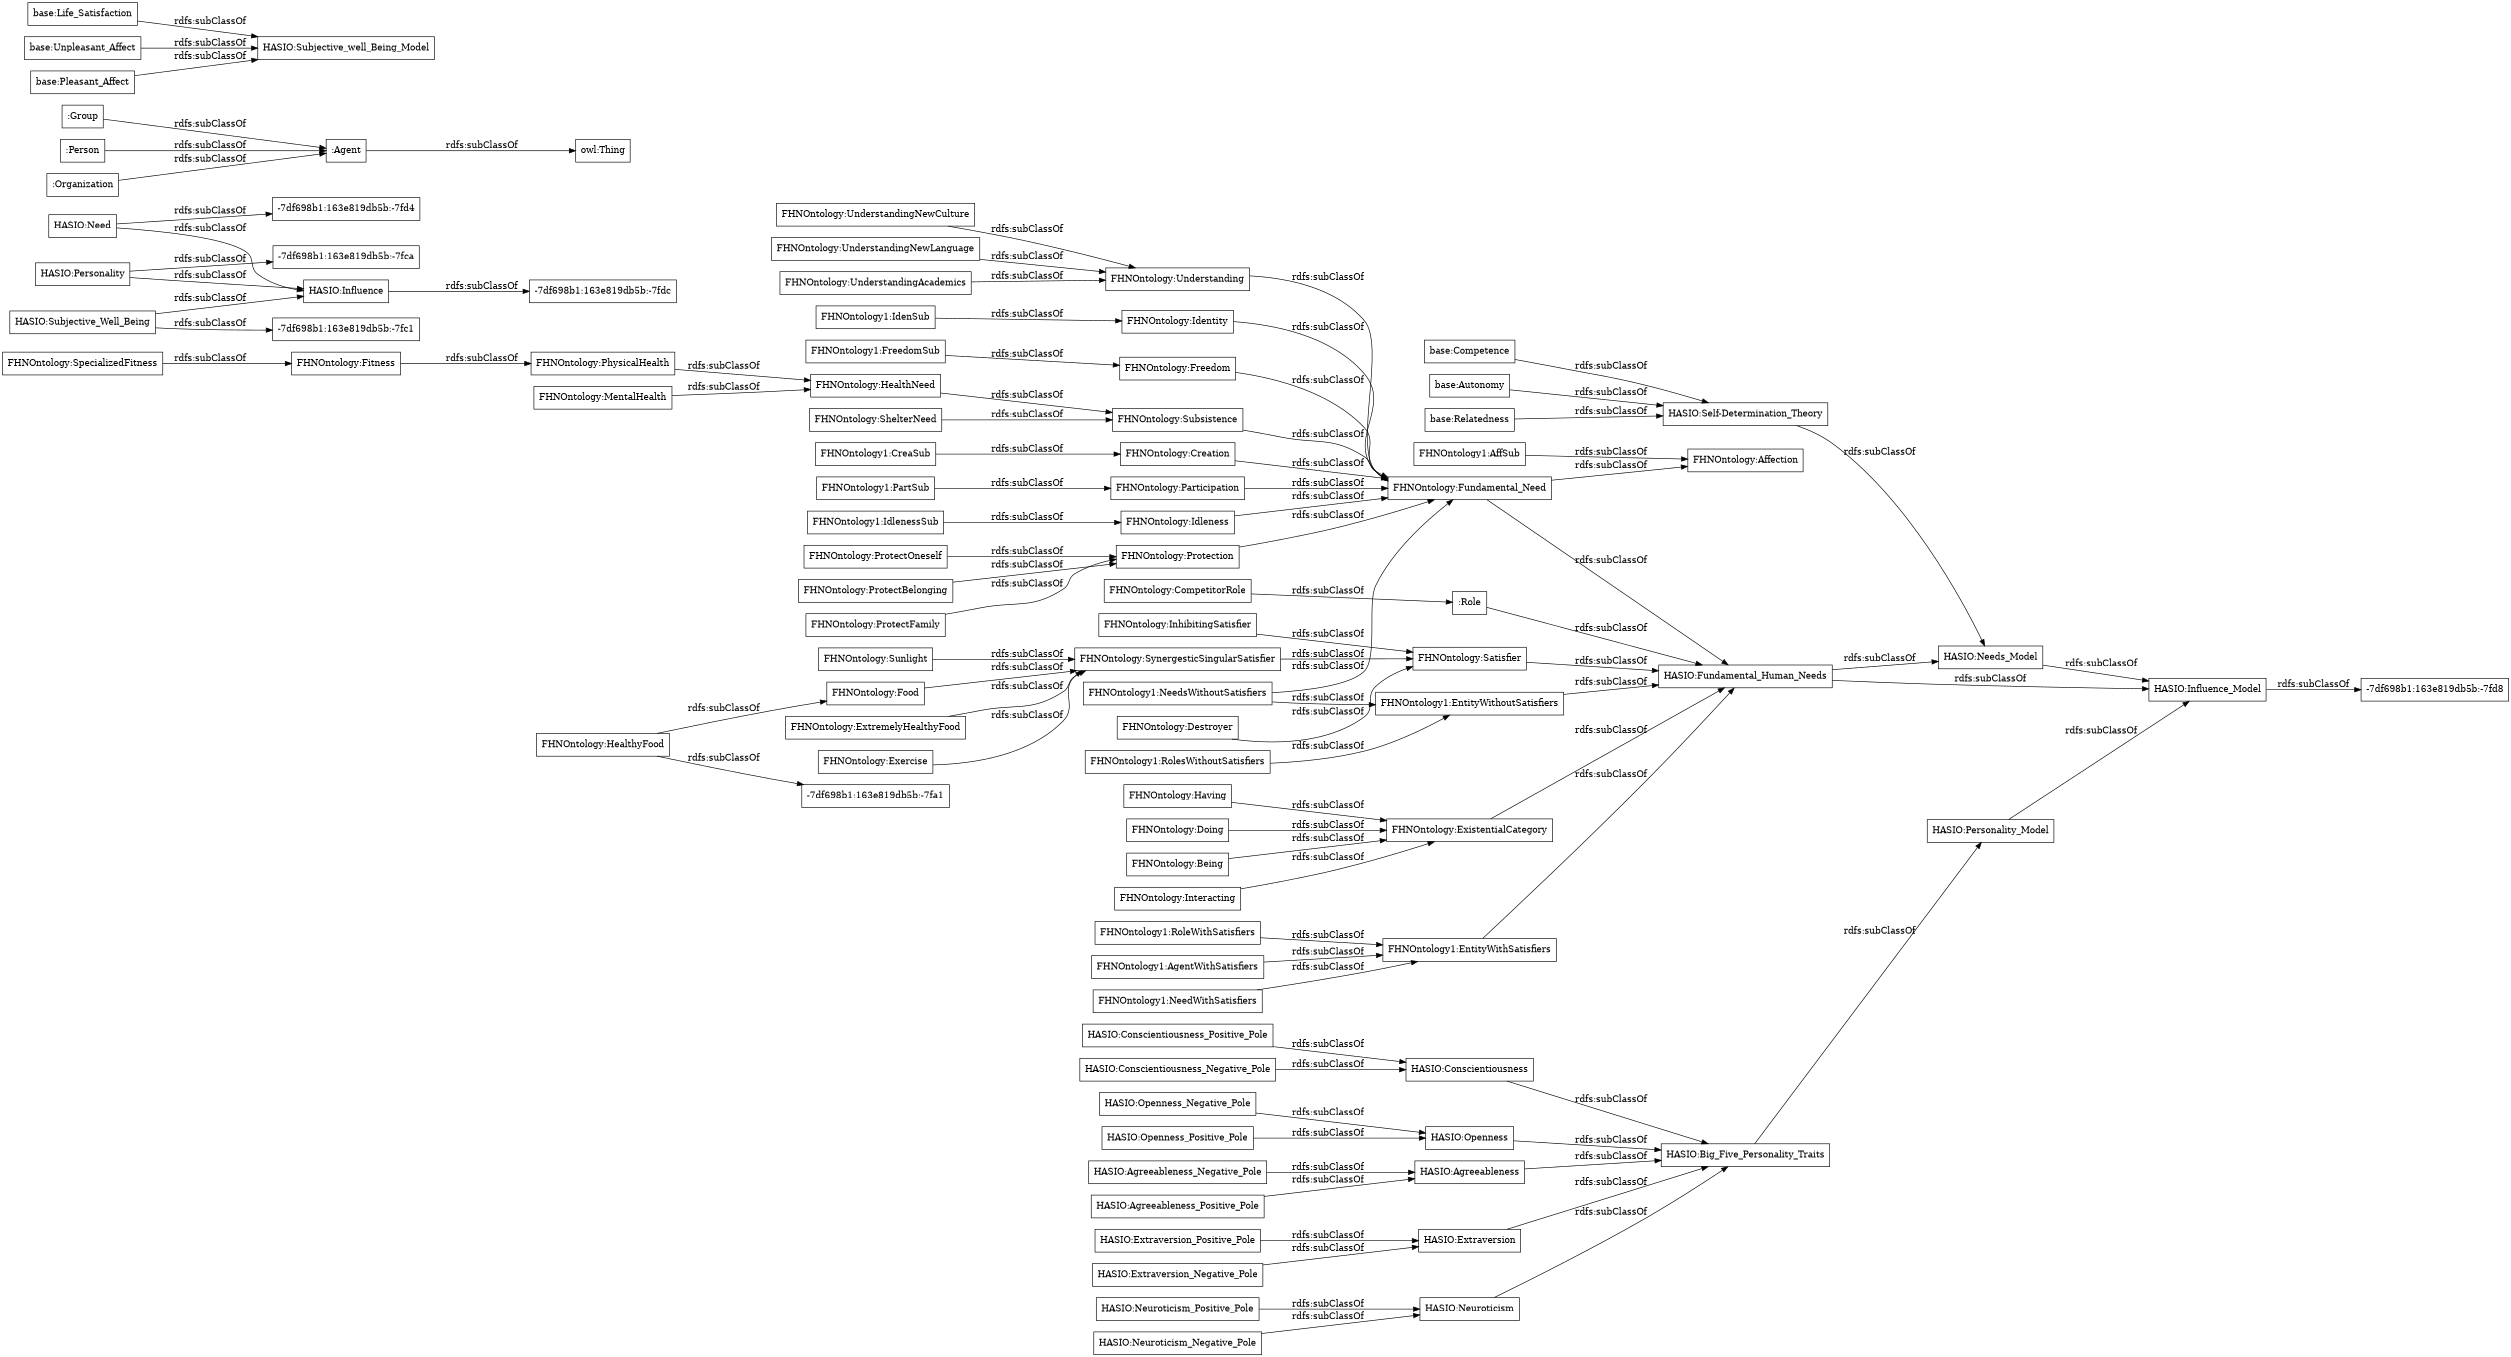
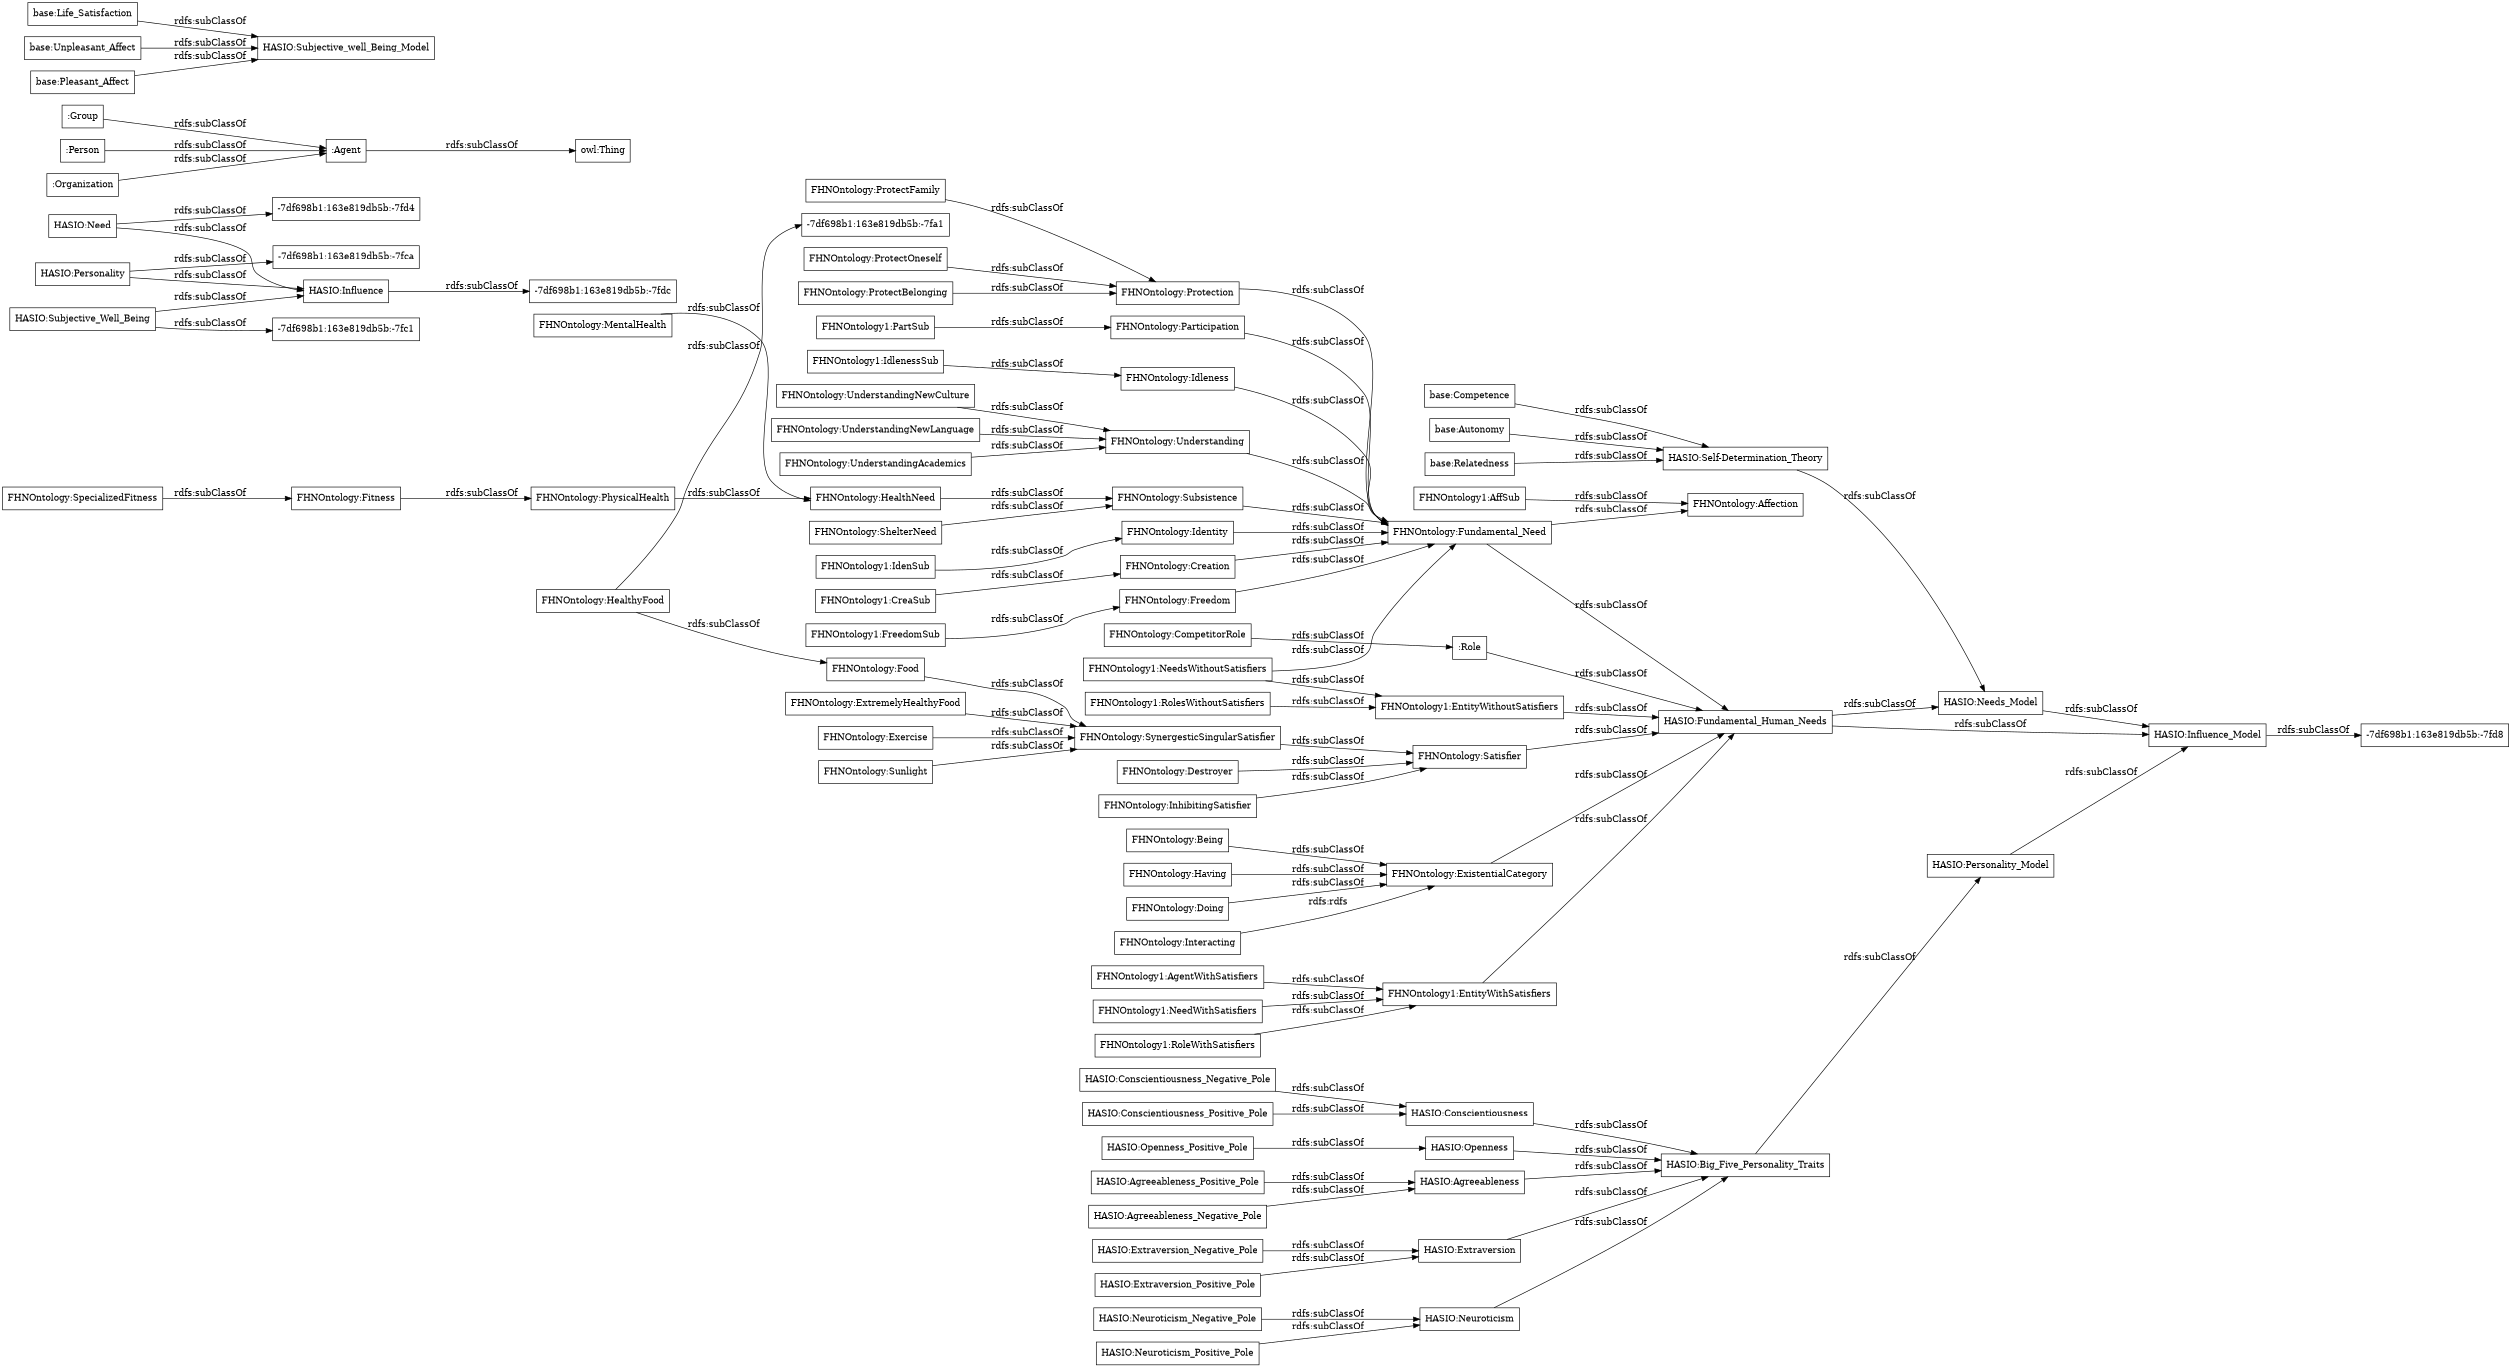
(1328, 858) -> (1328, 902)
(1178, 1104) -> none
